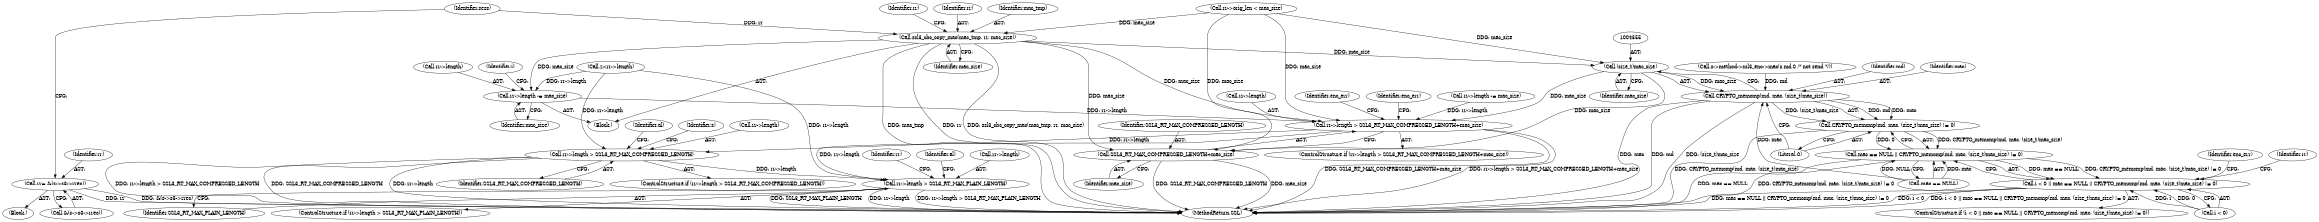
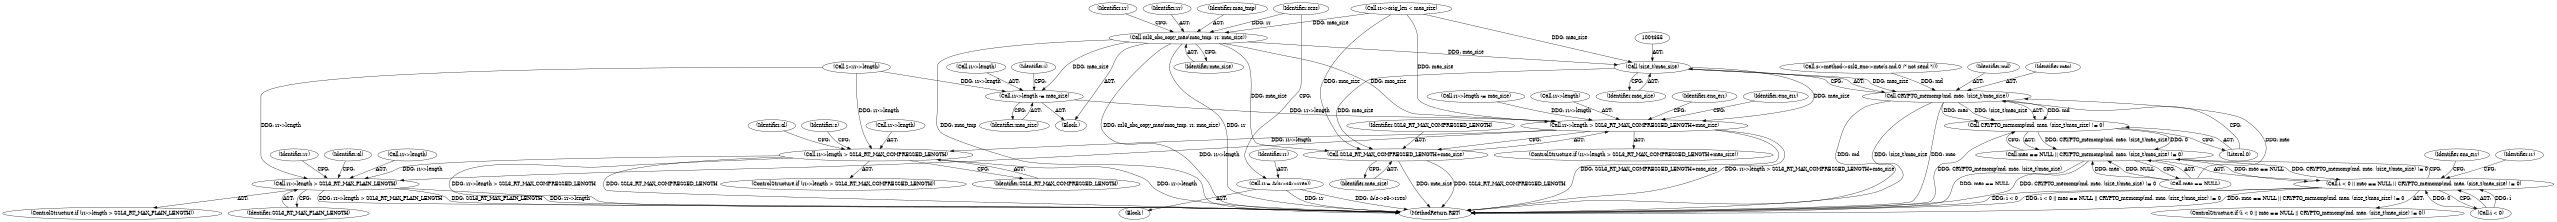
(77, 213) -> none
(1217, 213) -> (1435, 213)
